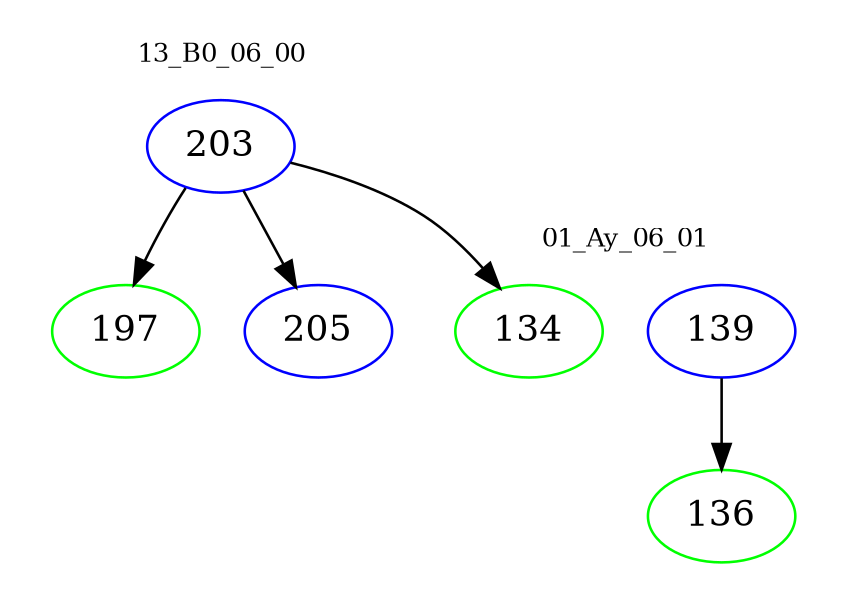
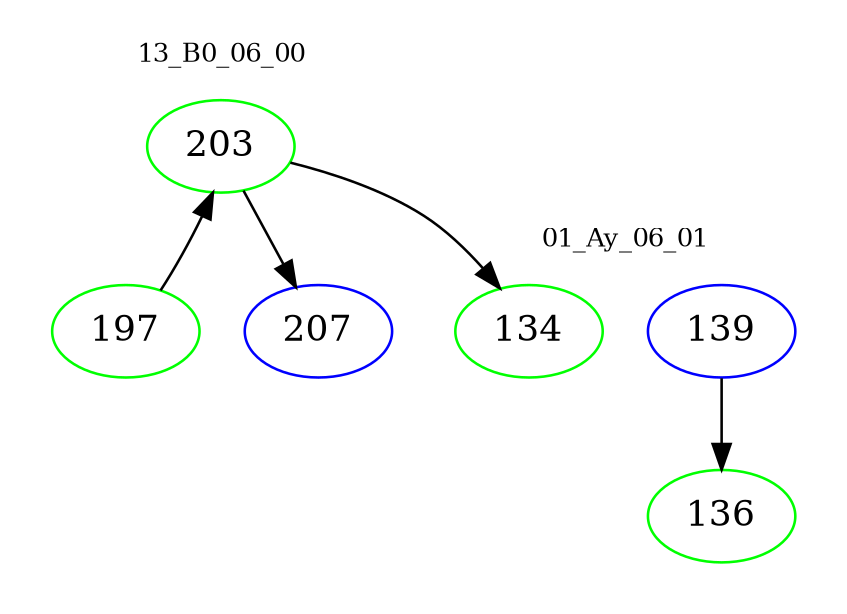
(221, 146) -> (221, 146)
(164, 224) -> (182, 254)
(318, 331) -> (318, 331)
